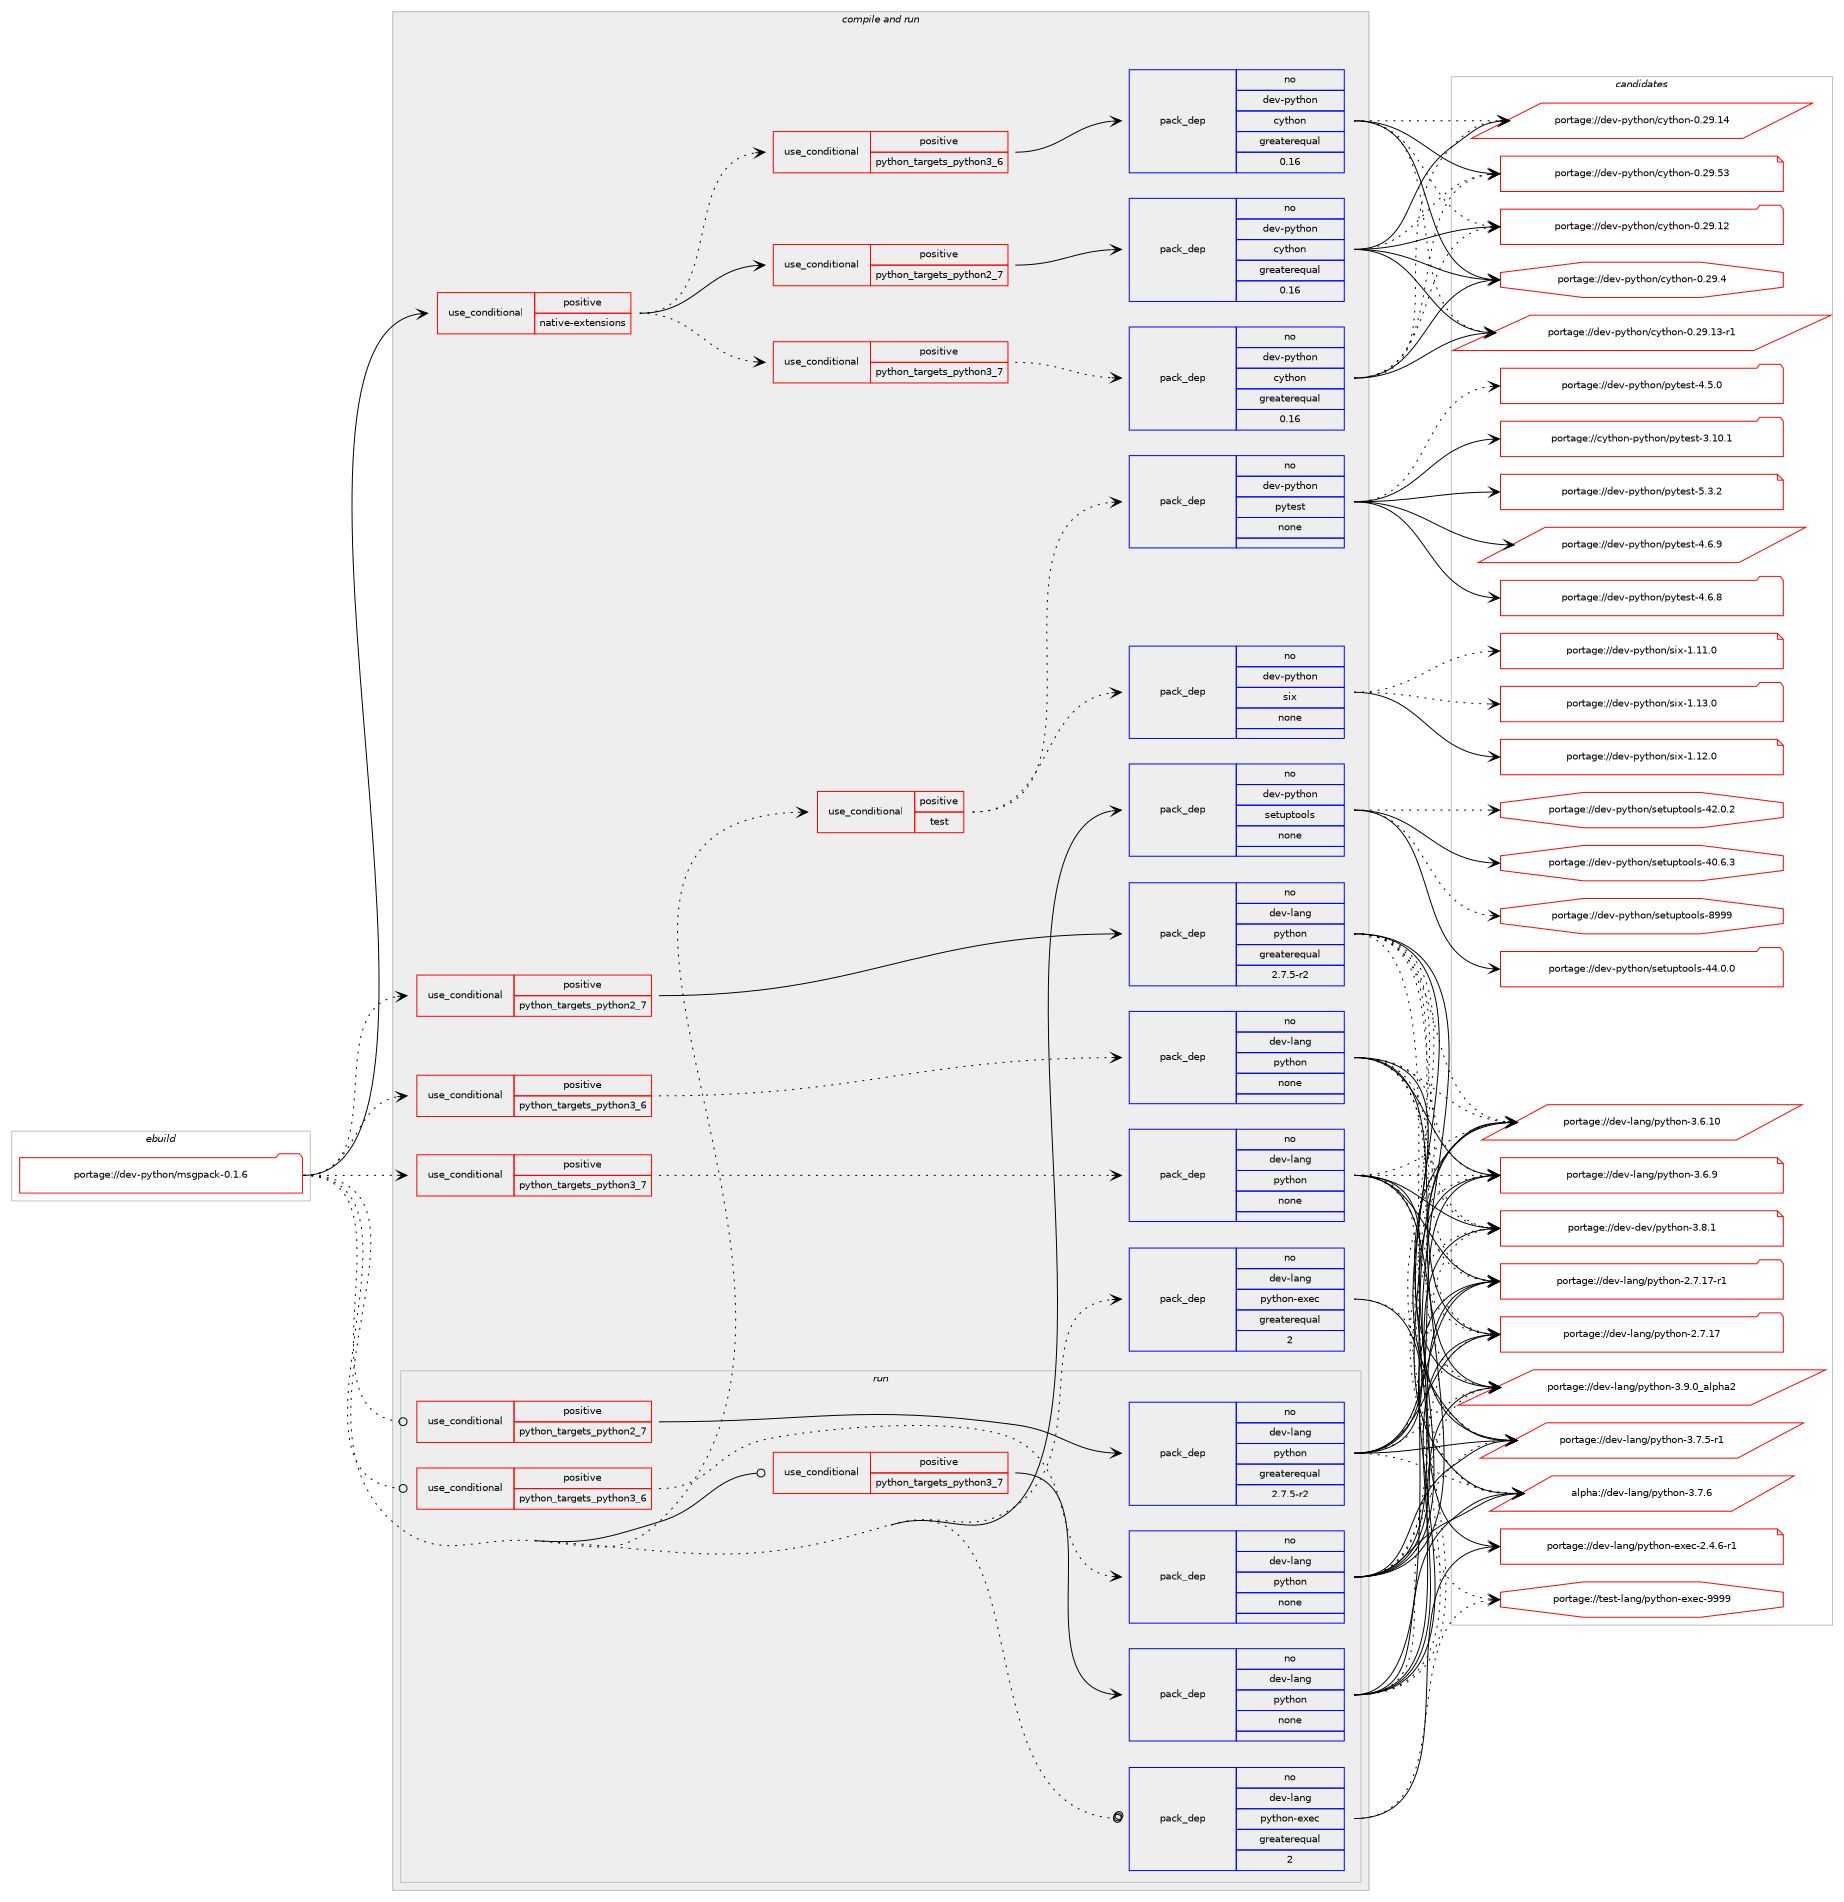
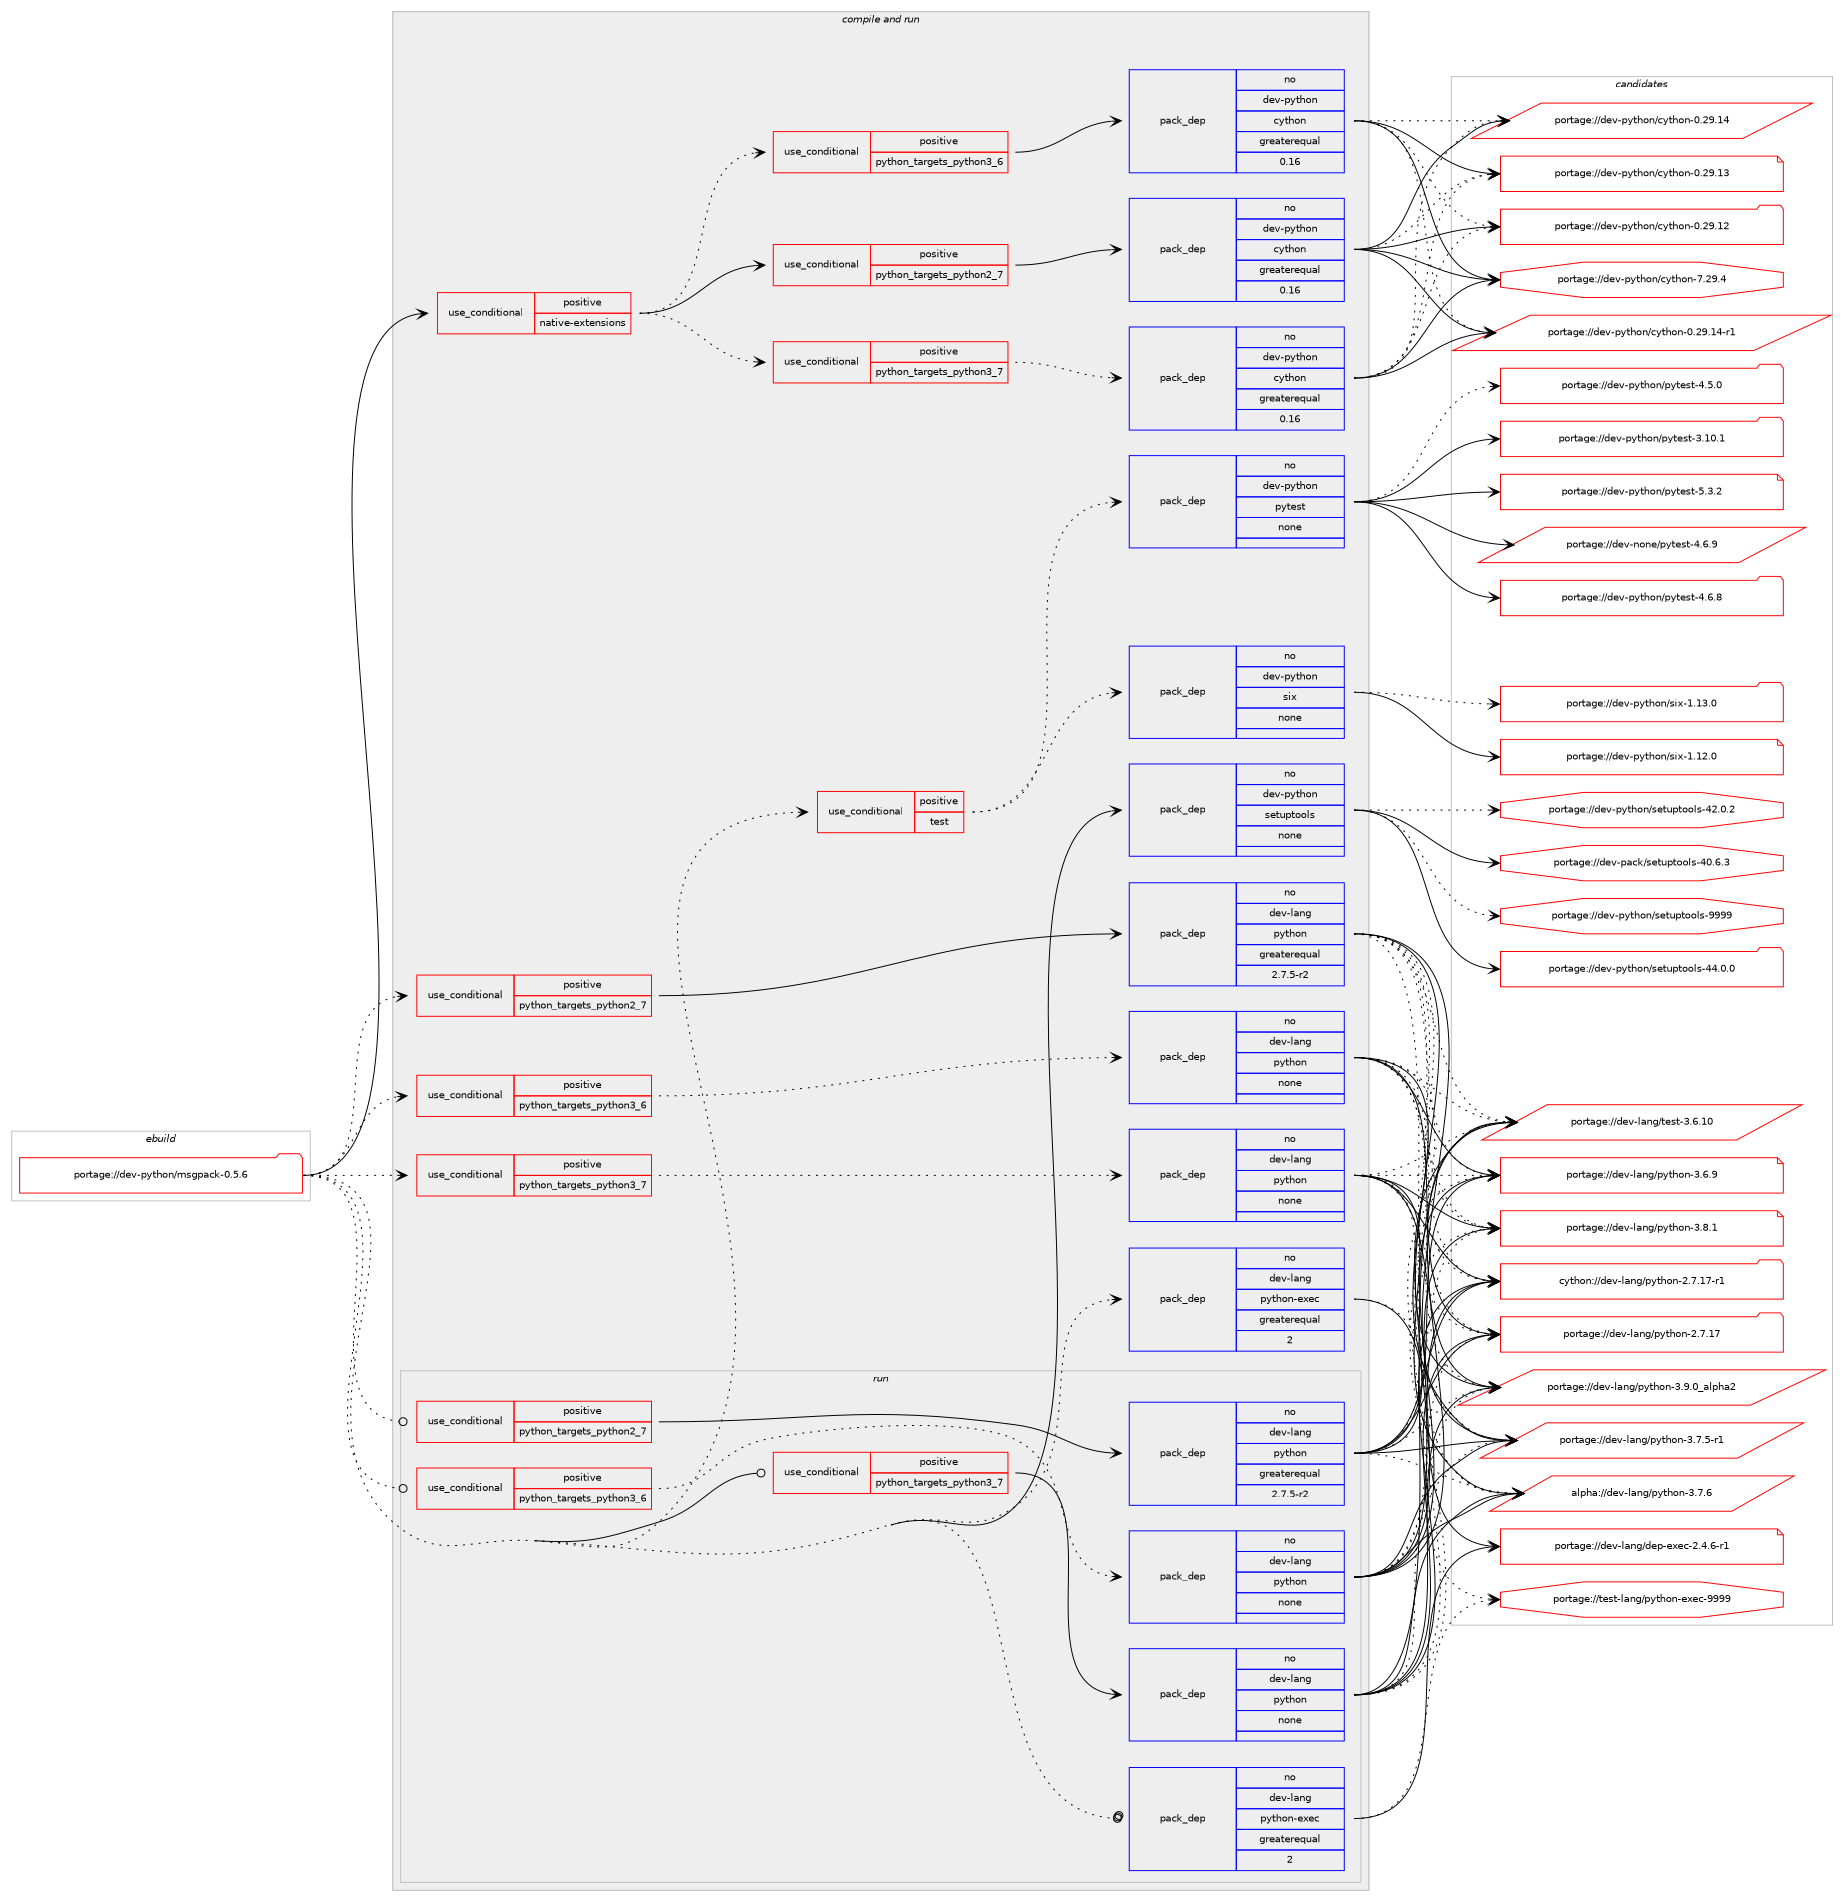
(1642, 174) -> (1642, 174)
(1642, 280) -> (1642, 280)
(1642, 333) -> (1642, 333)
(1642, 439) -> (1642, 439)
(1642, 545) -> (1642, 545)
(1642, 651) -> none
(1642, 863) -> (1642, 863)
(1642, 916) -> (1642, 916)
(1642, 1122) -> (1642, 1122)
(161, 1175) -> (161, 1175)
(1642, 1228) -> (1642, 1228)
(1642, 1281) -> (1642, 1281)
(1642, 1547) -> (1642, 1547)
